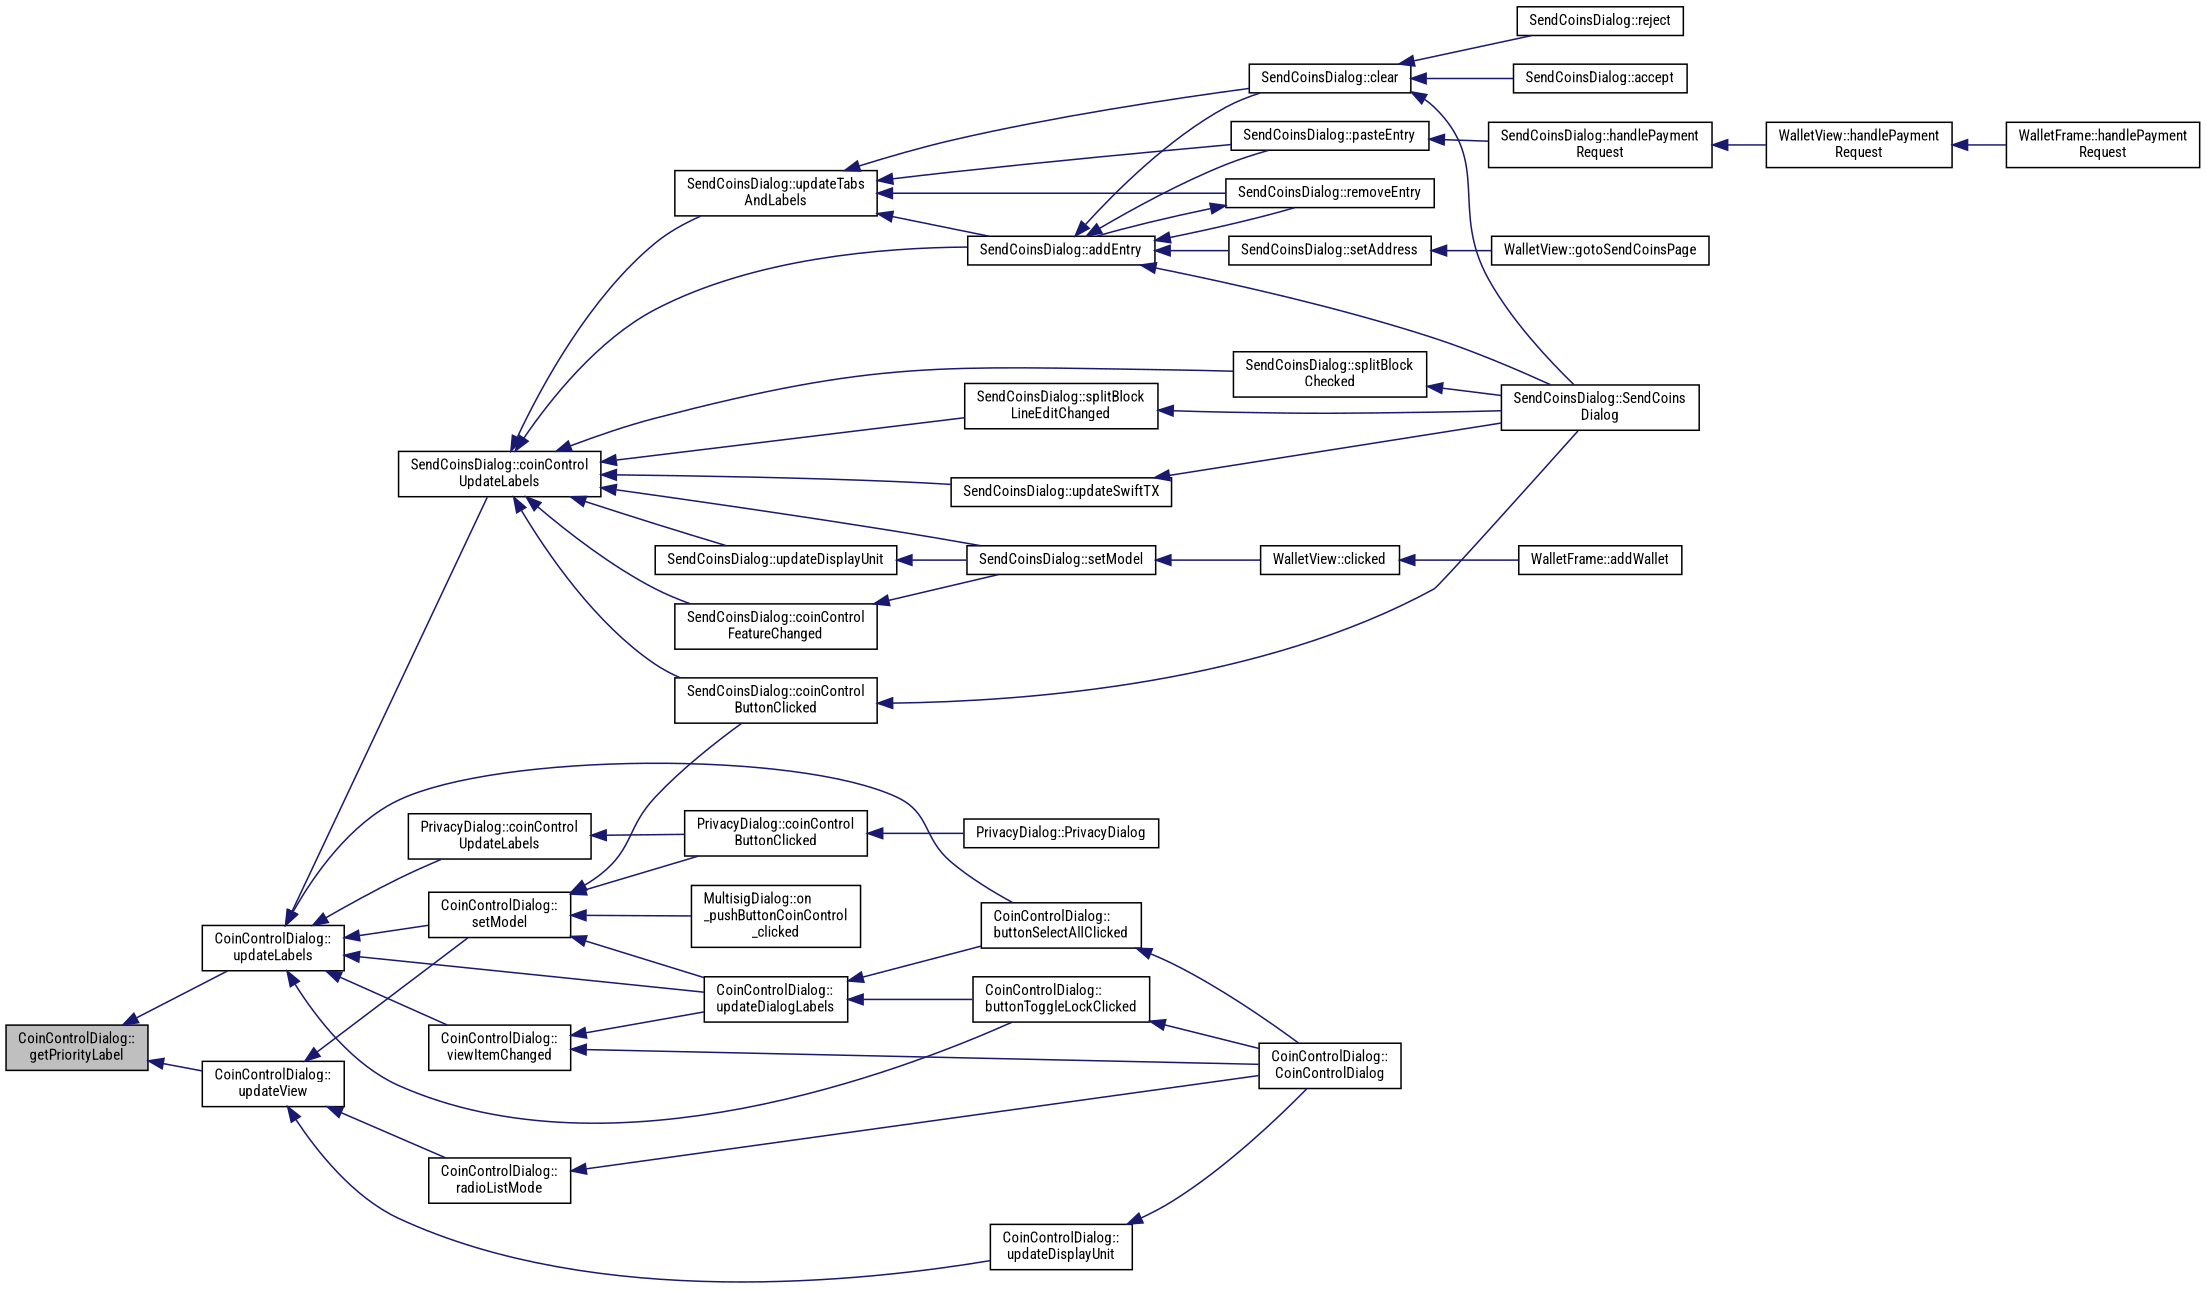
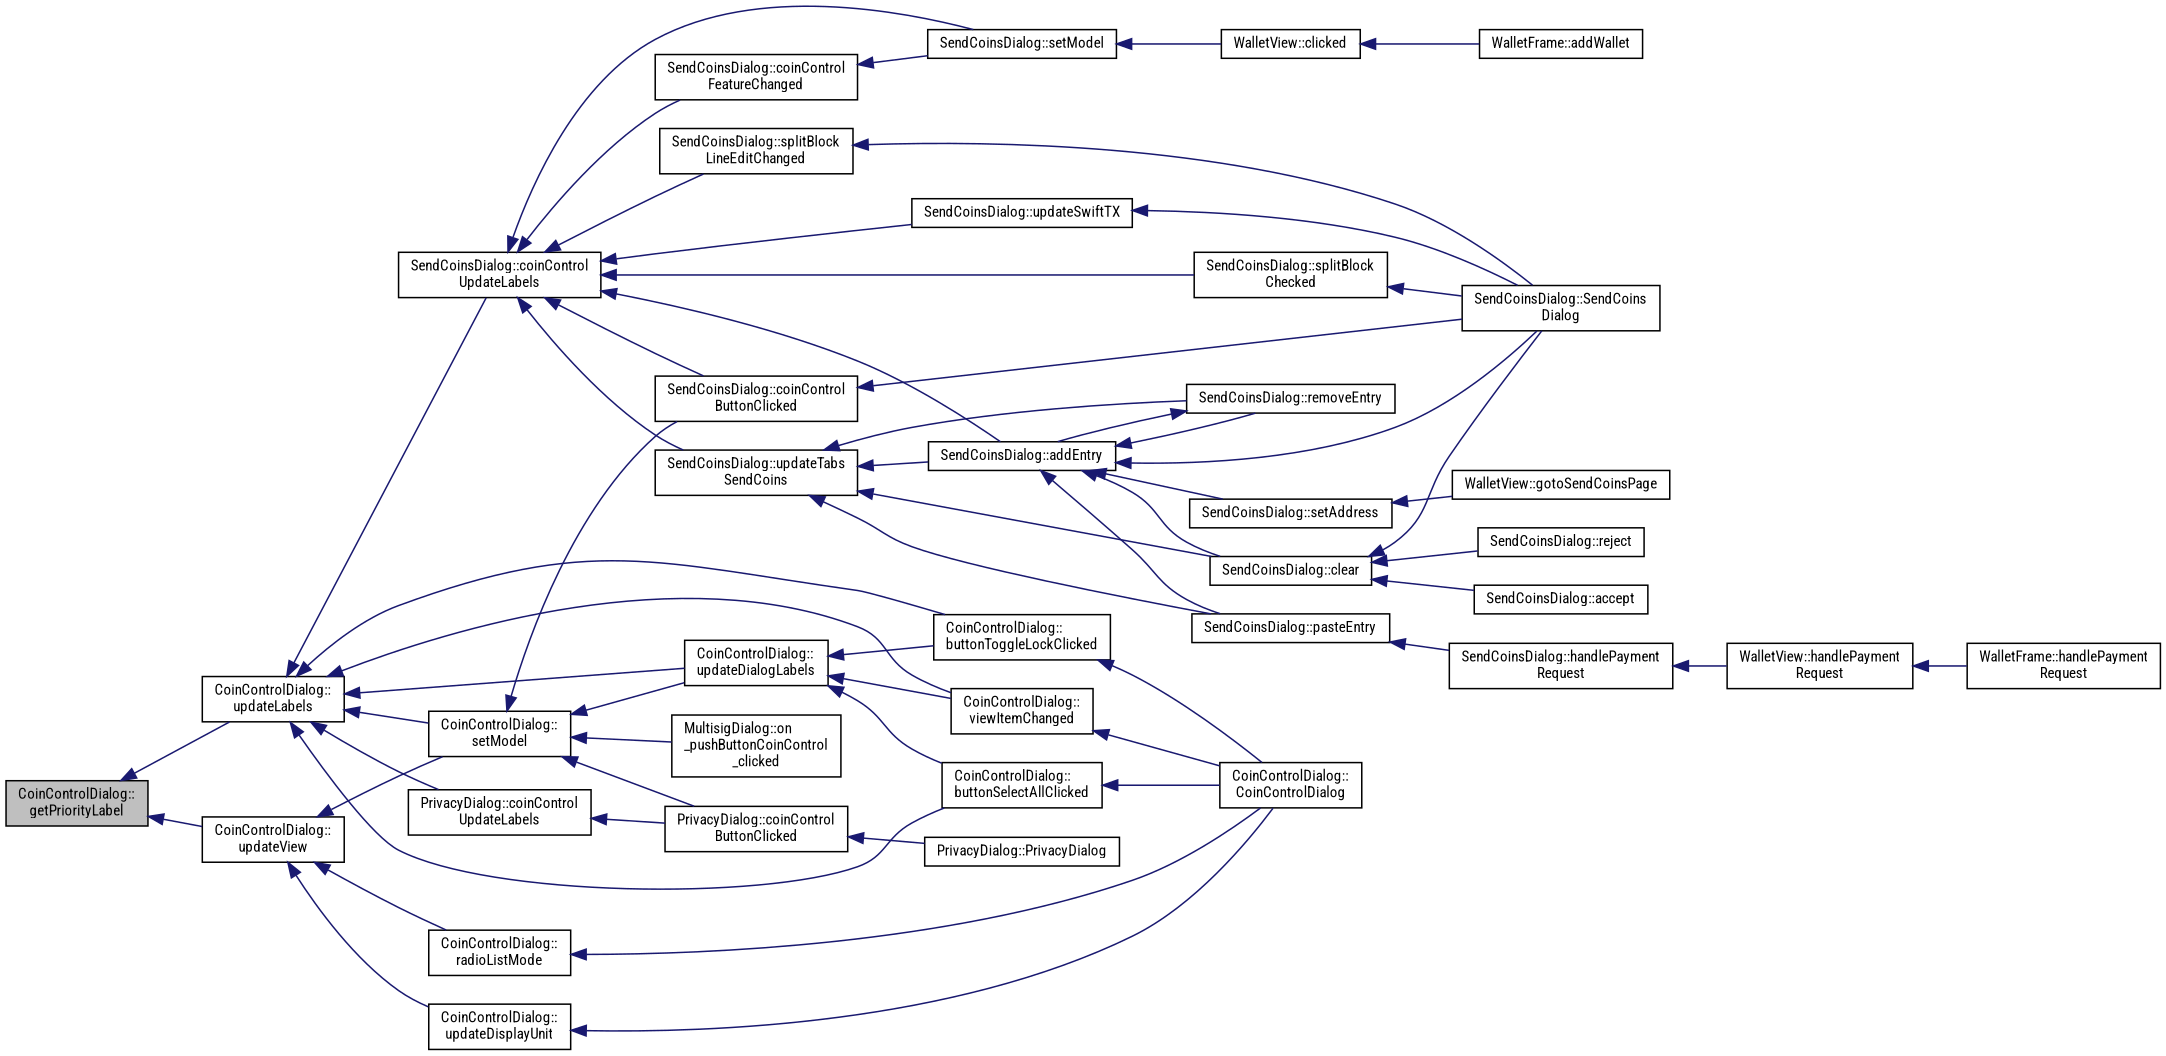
(776, 193) -> (756, 473)
(776, 560) -> none
(645, 1022) -> (897, 689)
